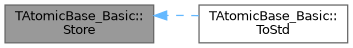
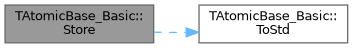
(183, 15) -> (170, 32)
